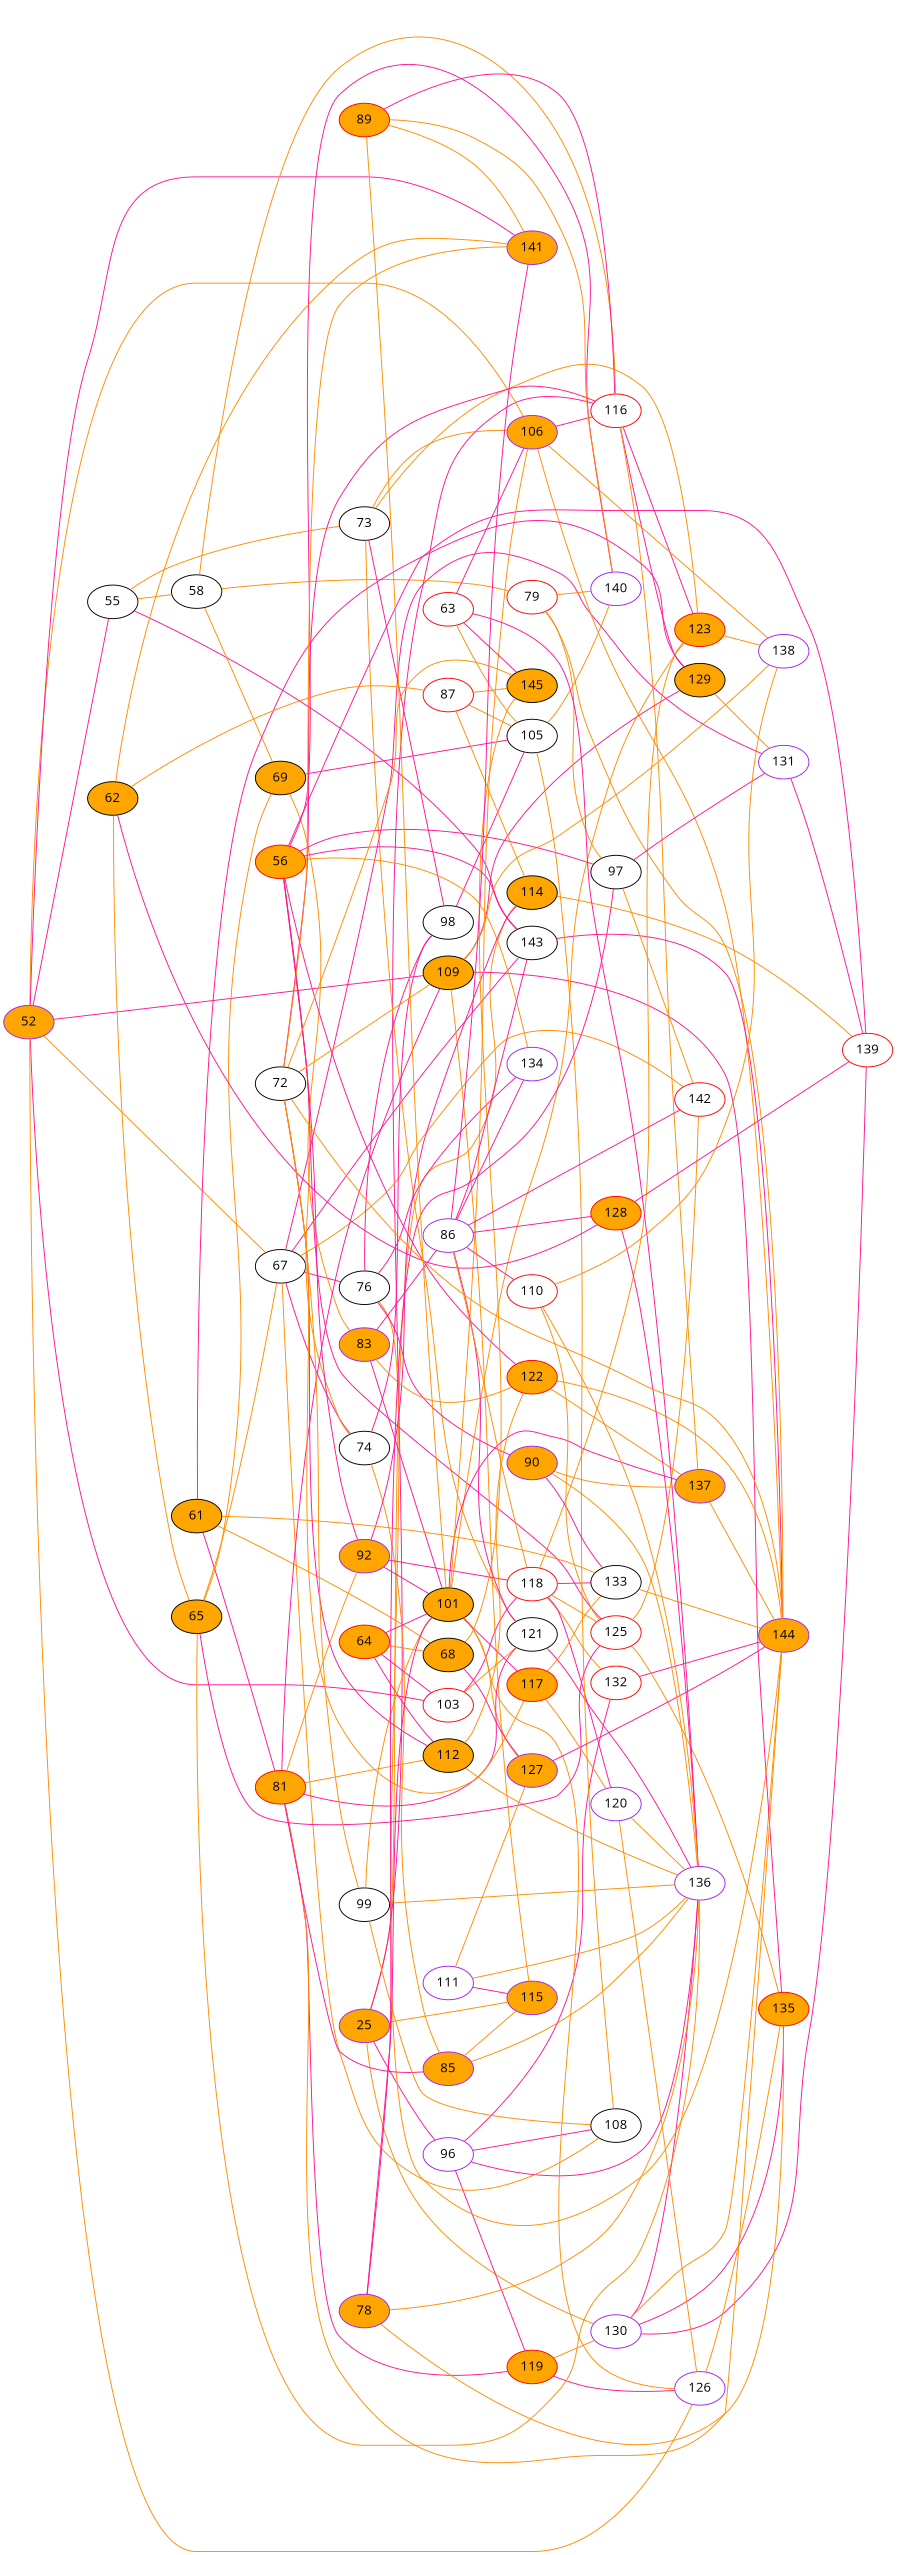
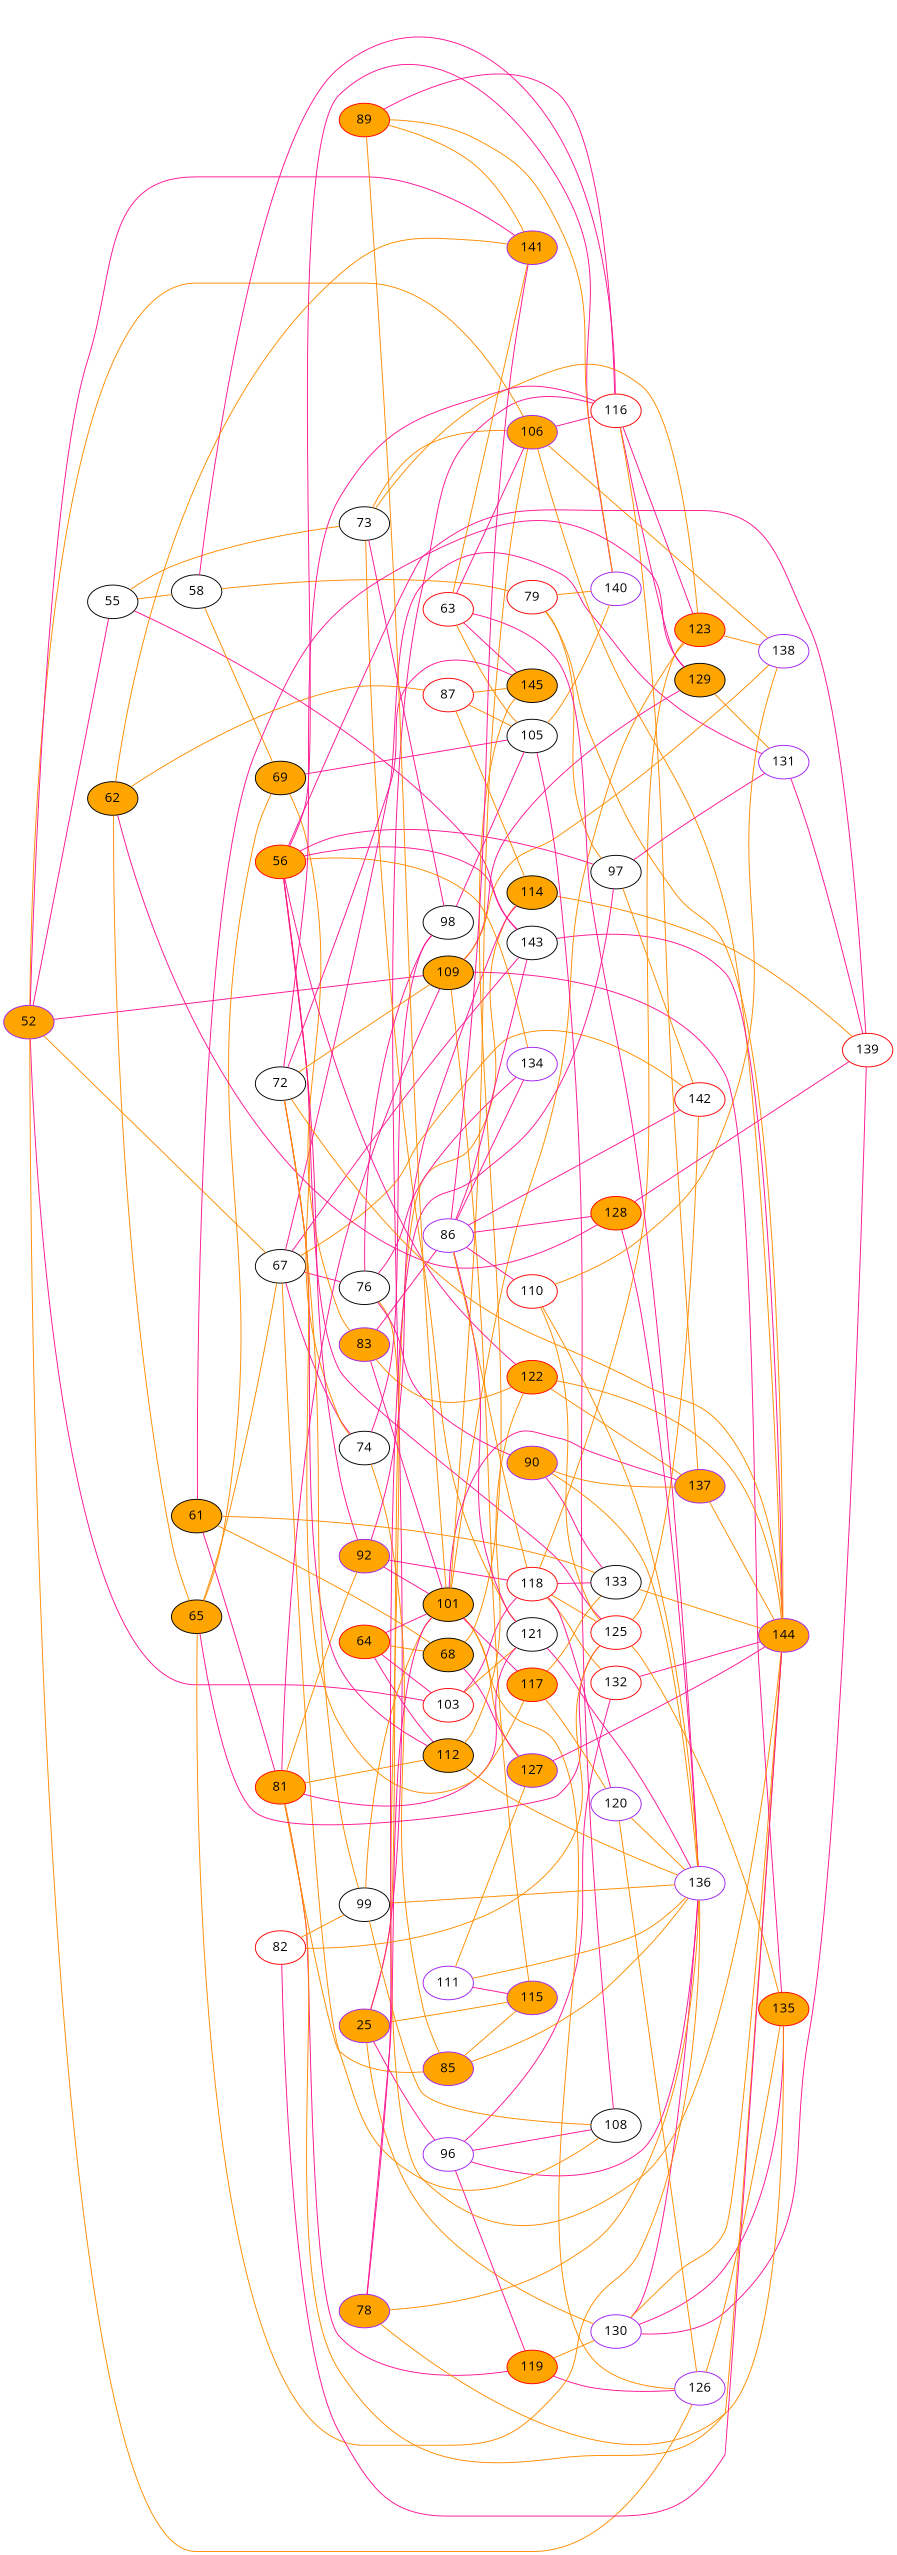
(340, 68) -> (340, 68)
(314, 475) -> (488, 437)
(360, 873) -> (360, 873)
(582, 1430) -> (582, 1430)
none -> (281, 1948)
(318, 1972) -> (318, 1972)
